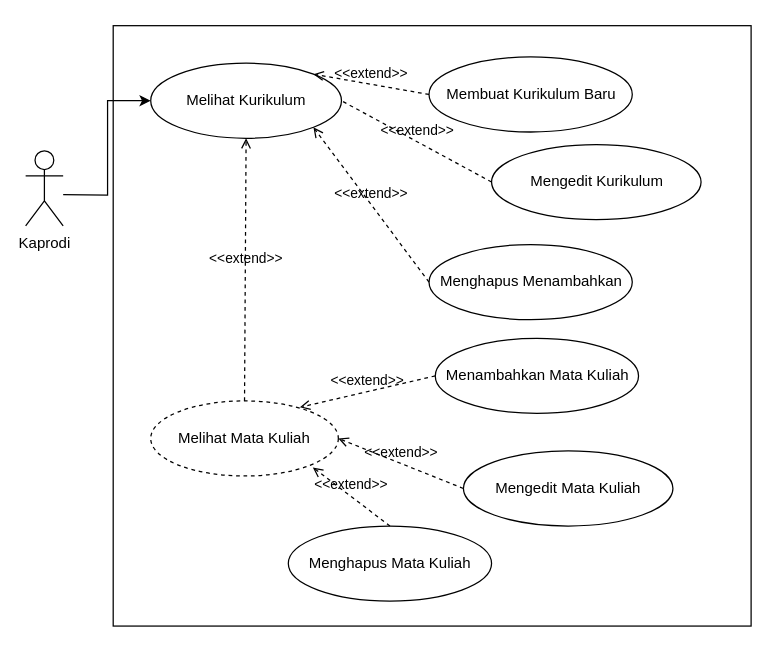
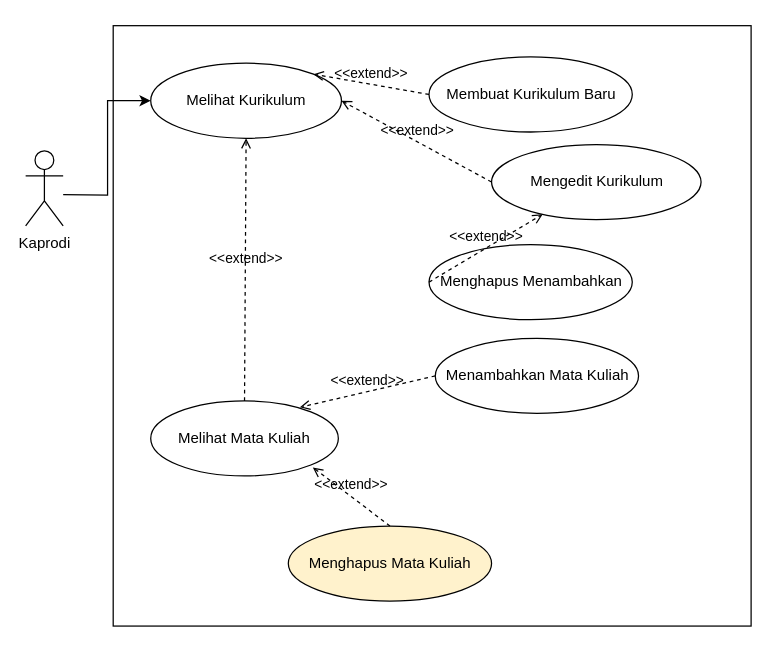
(346, 103) -> (346, 103)
(372, 206) -> (484, 249)
(244, 438) -> (244, 438)
(402, 464) -> none
(568, 488) -> none
(390, 563) -> (390, 563)
